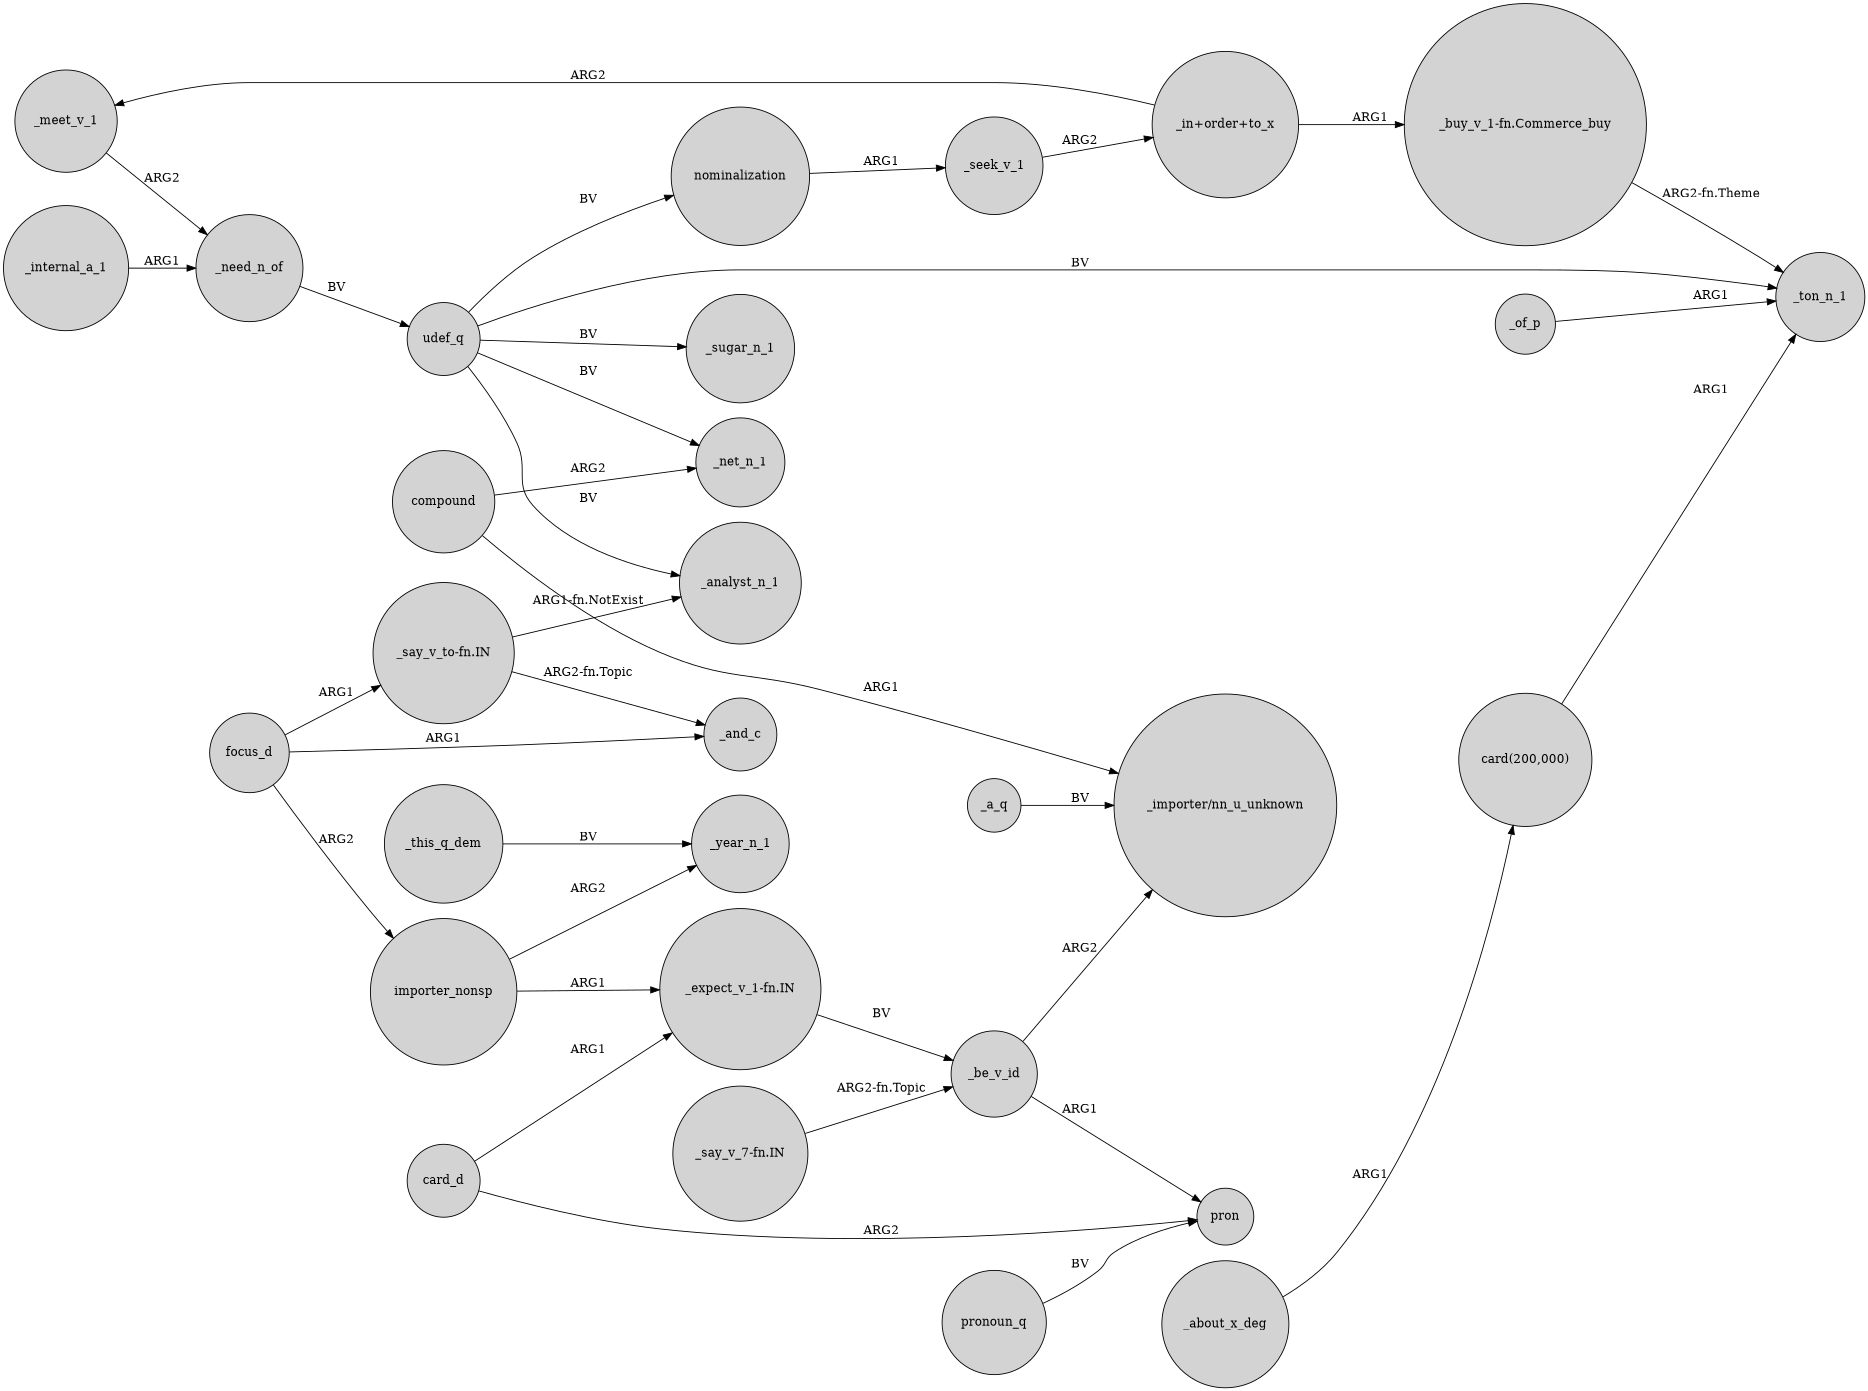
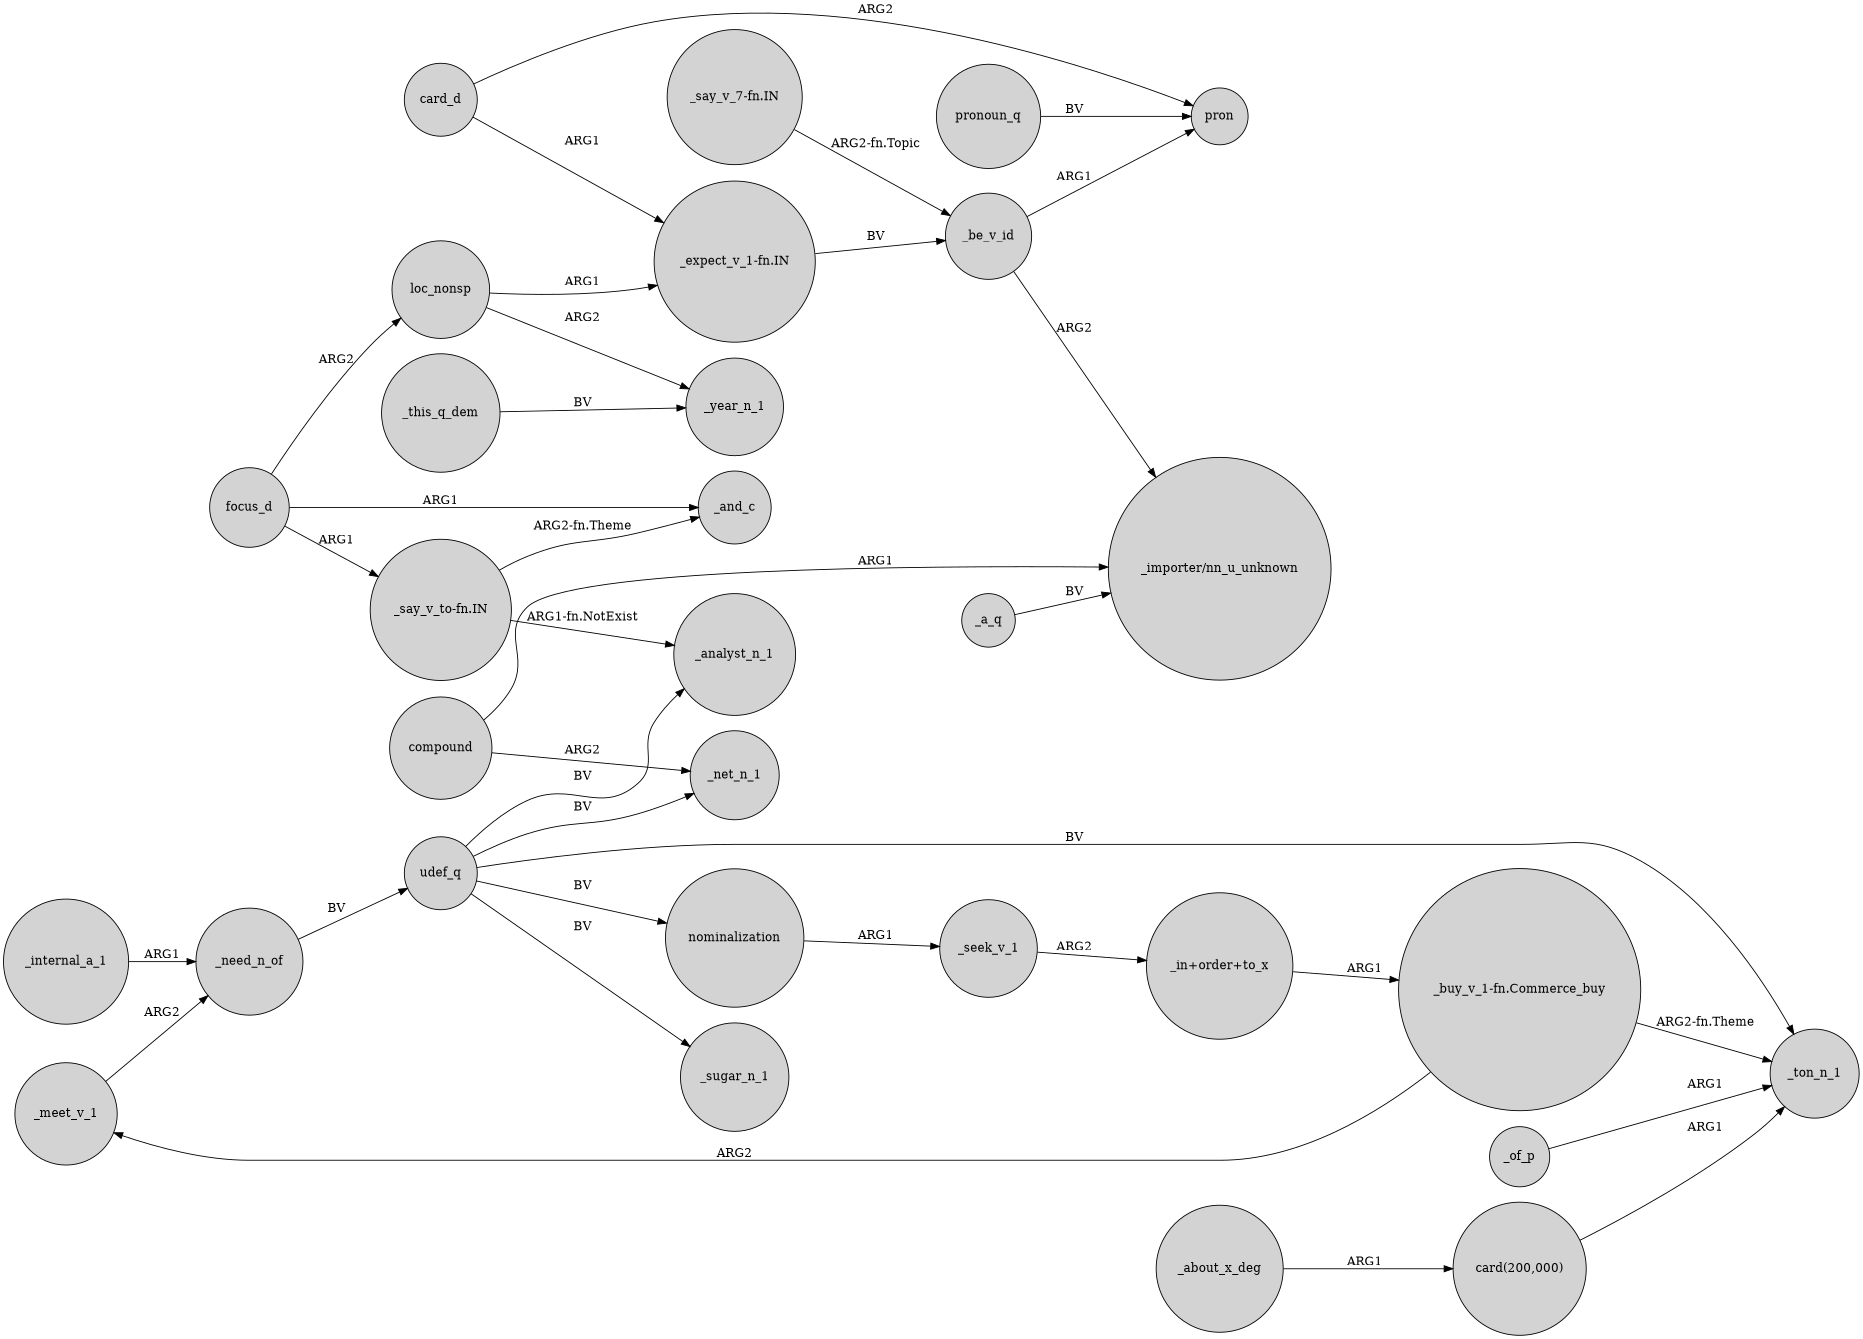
(639, 83) -> (786, 1160)
(588, 673) -> (583, 526)
(444, 992) -> (441, 290)
